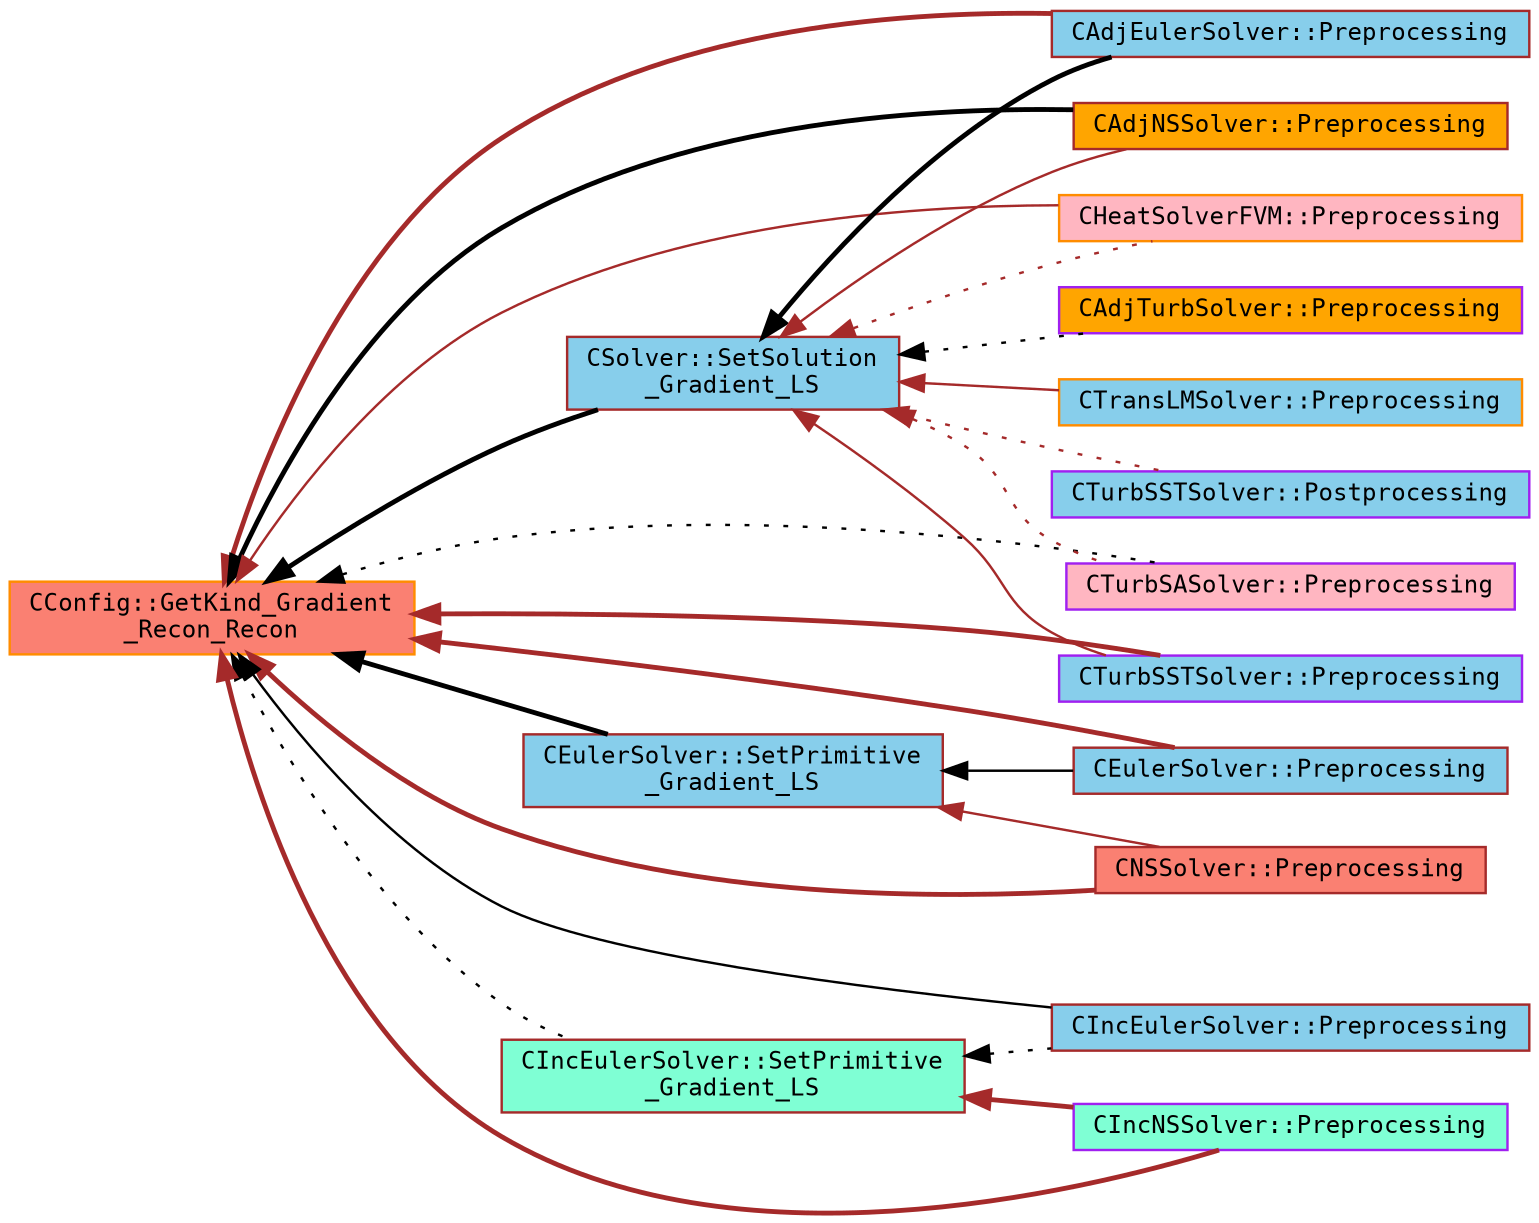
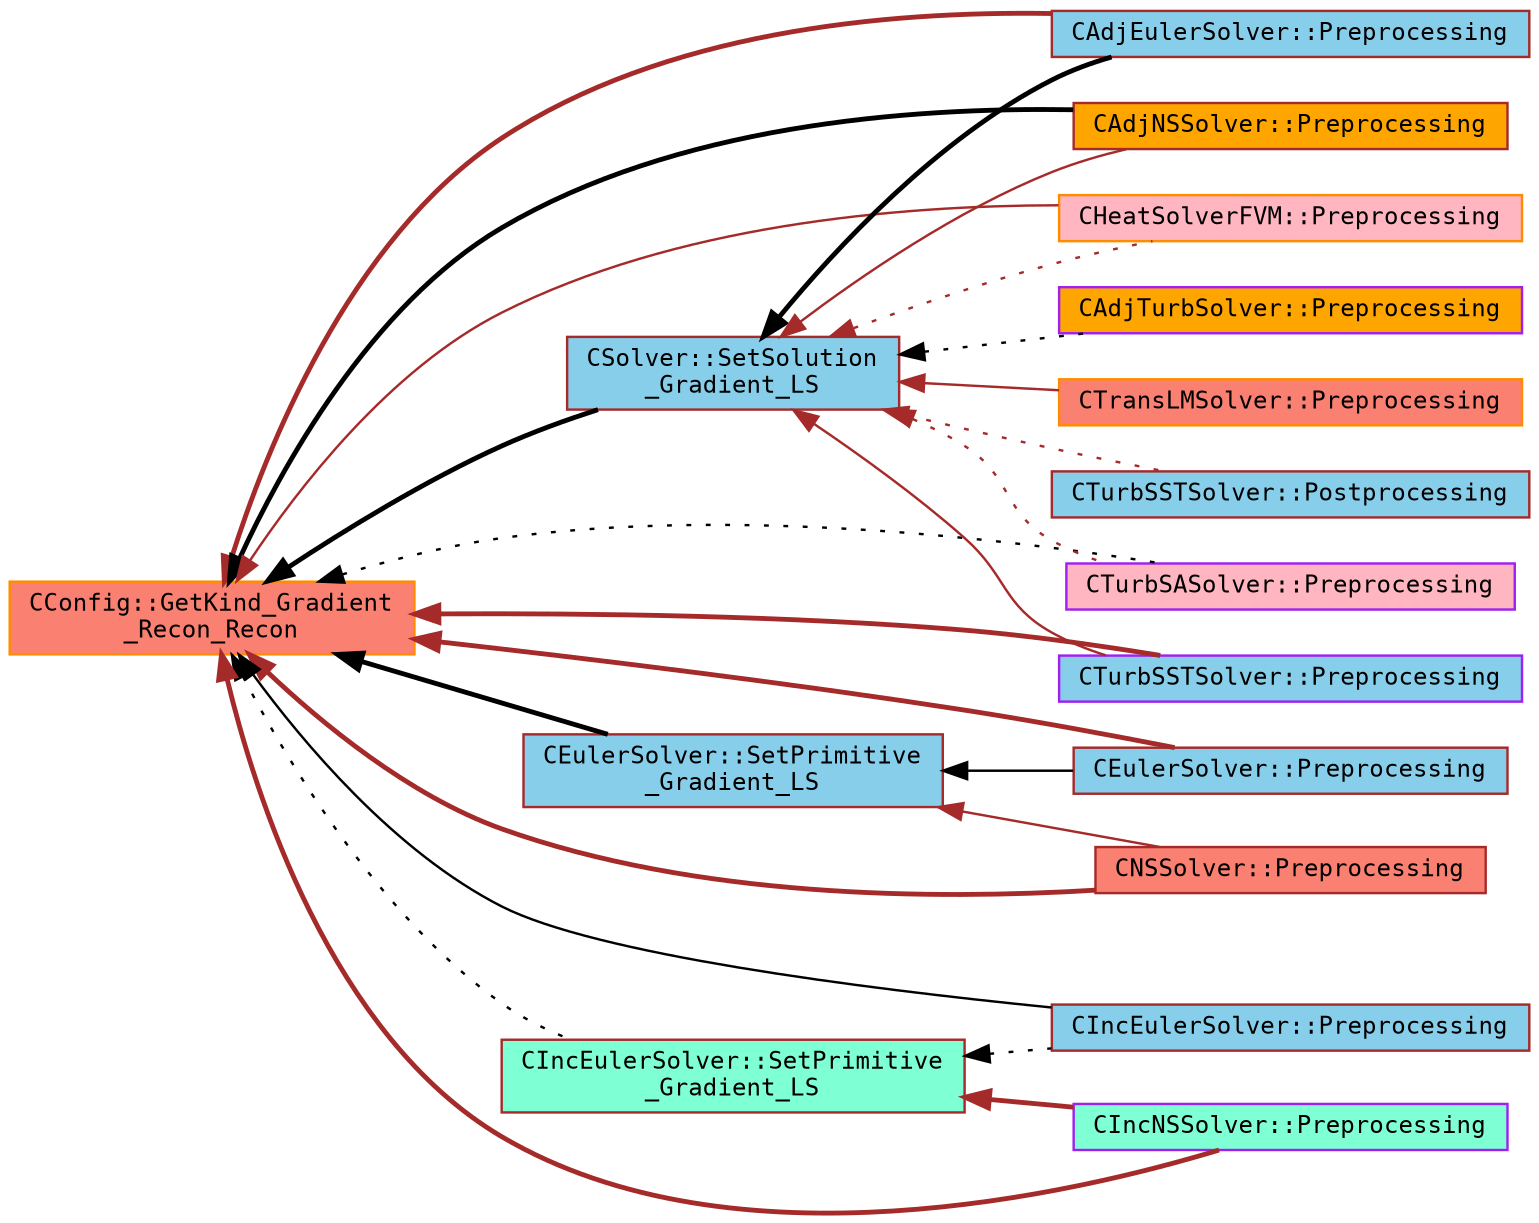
(1291, 402) -> (1291, 402)
(1291, 494) -> (1291, 494)
